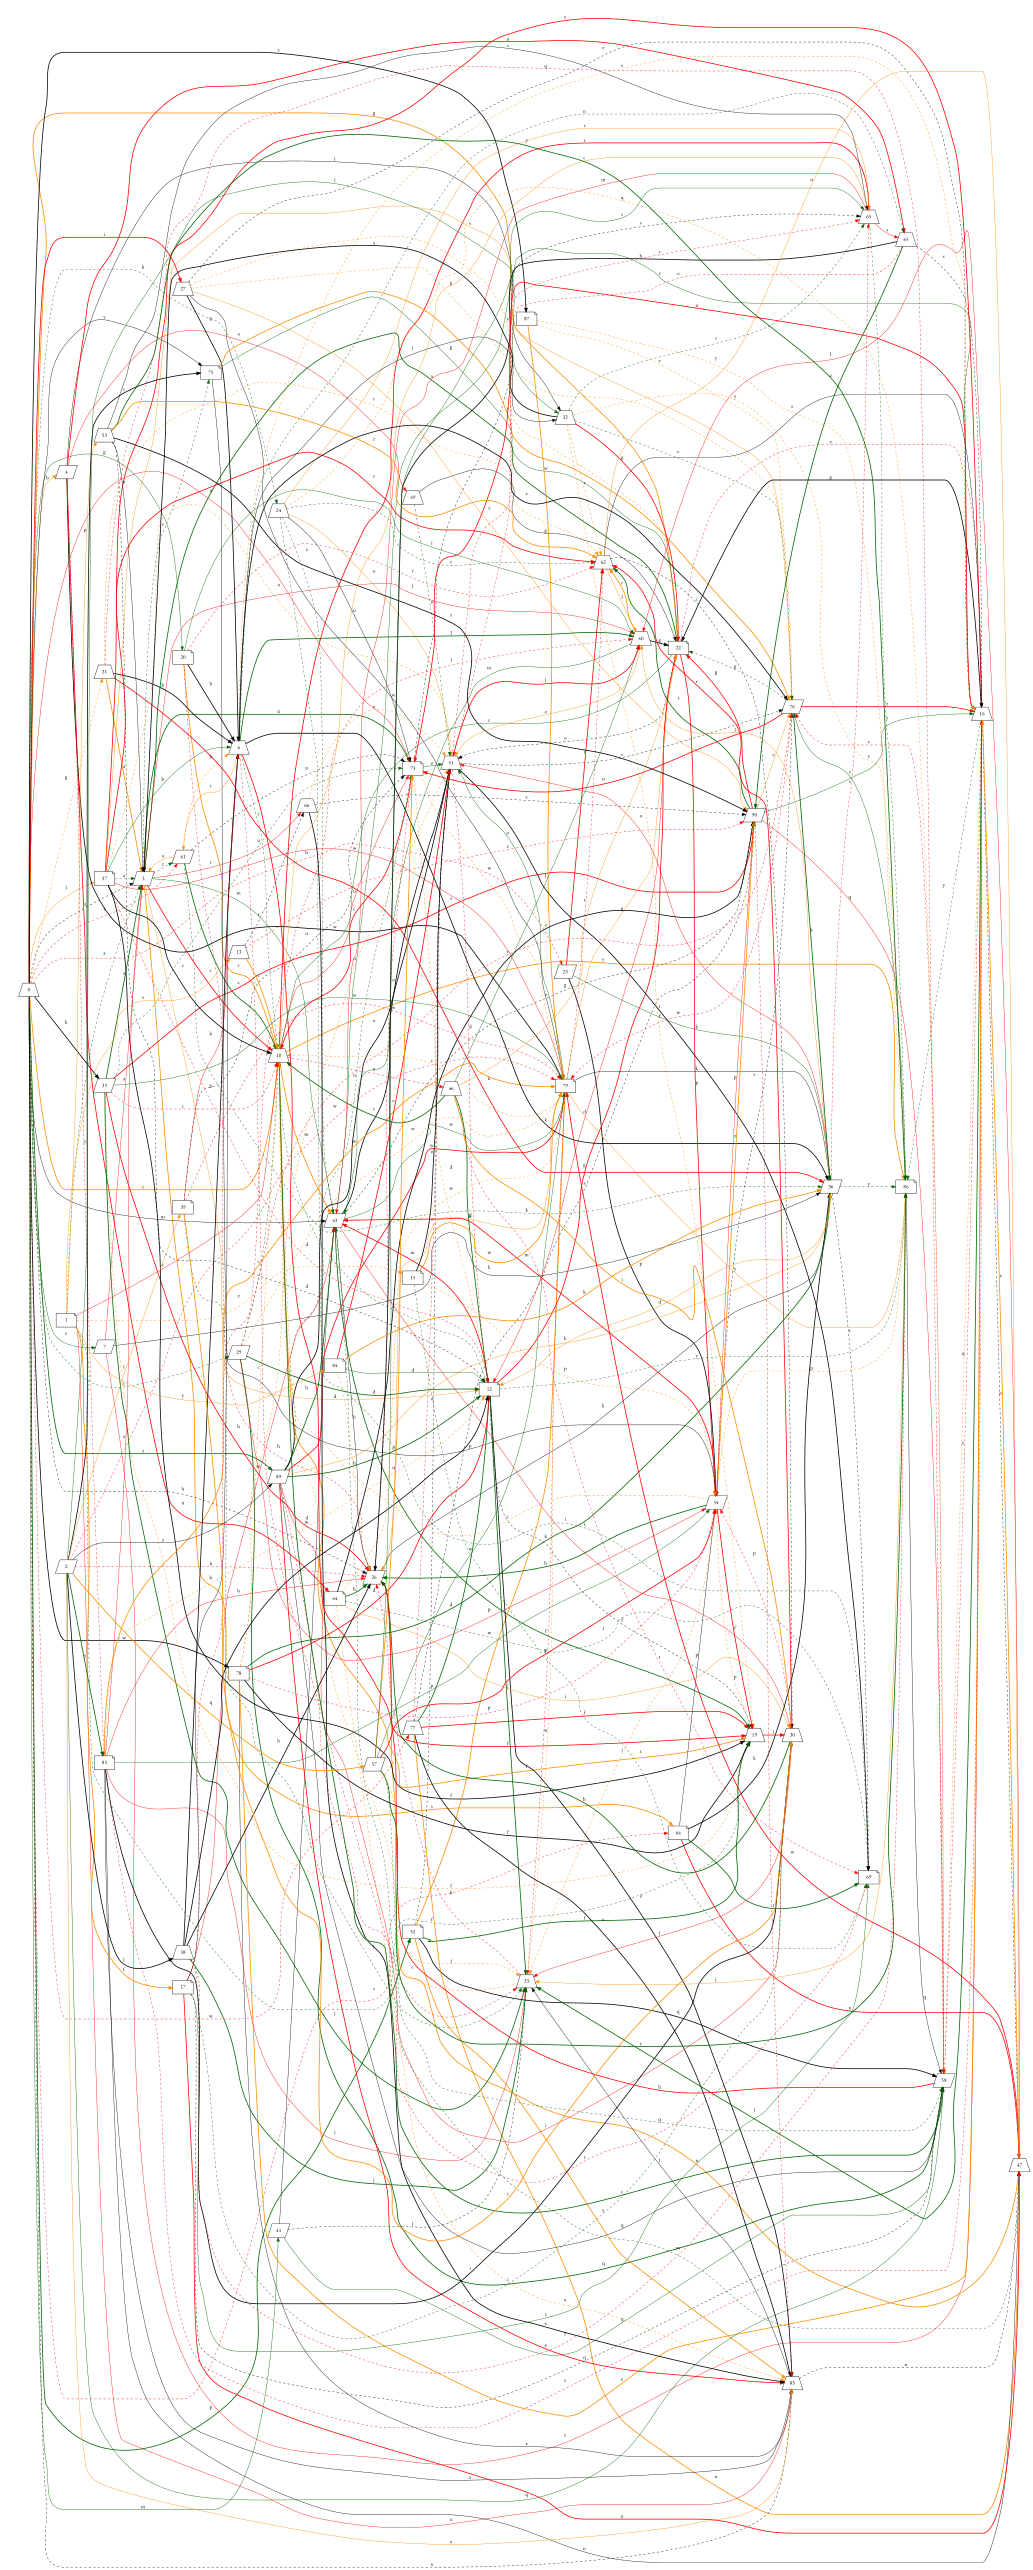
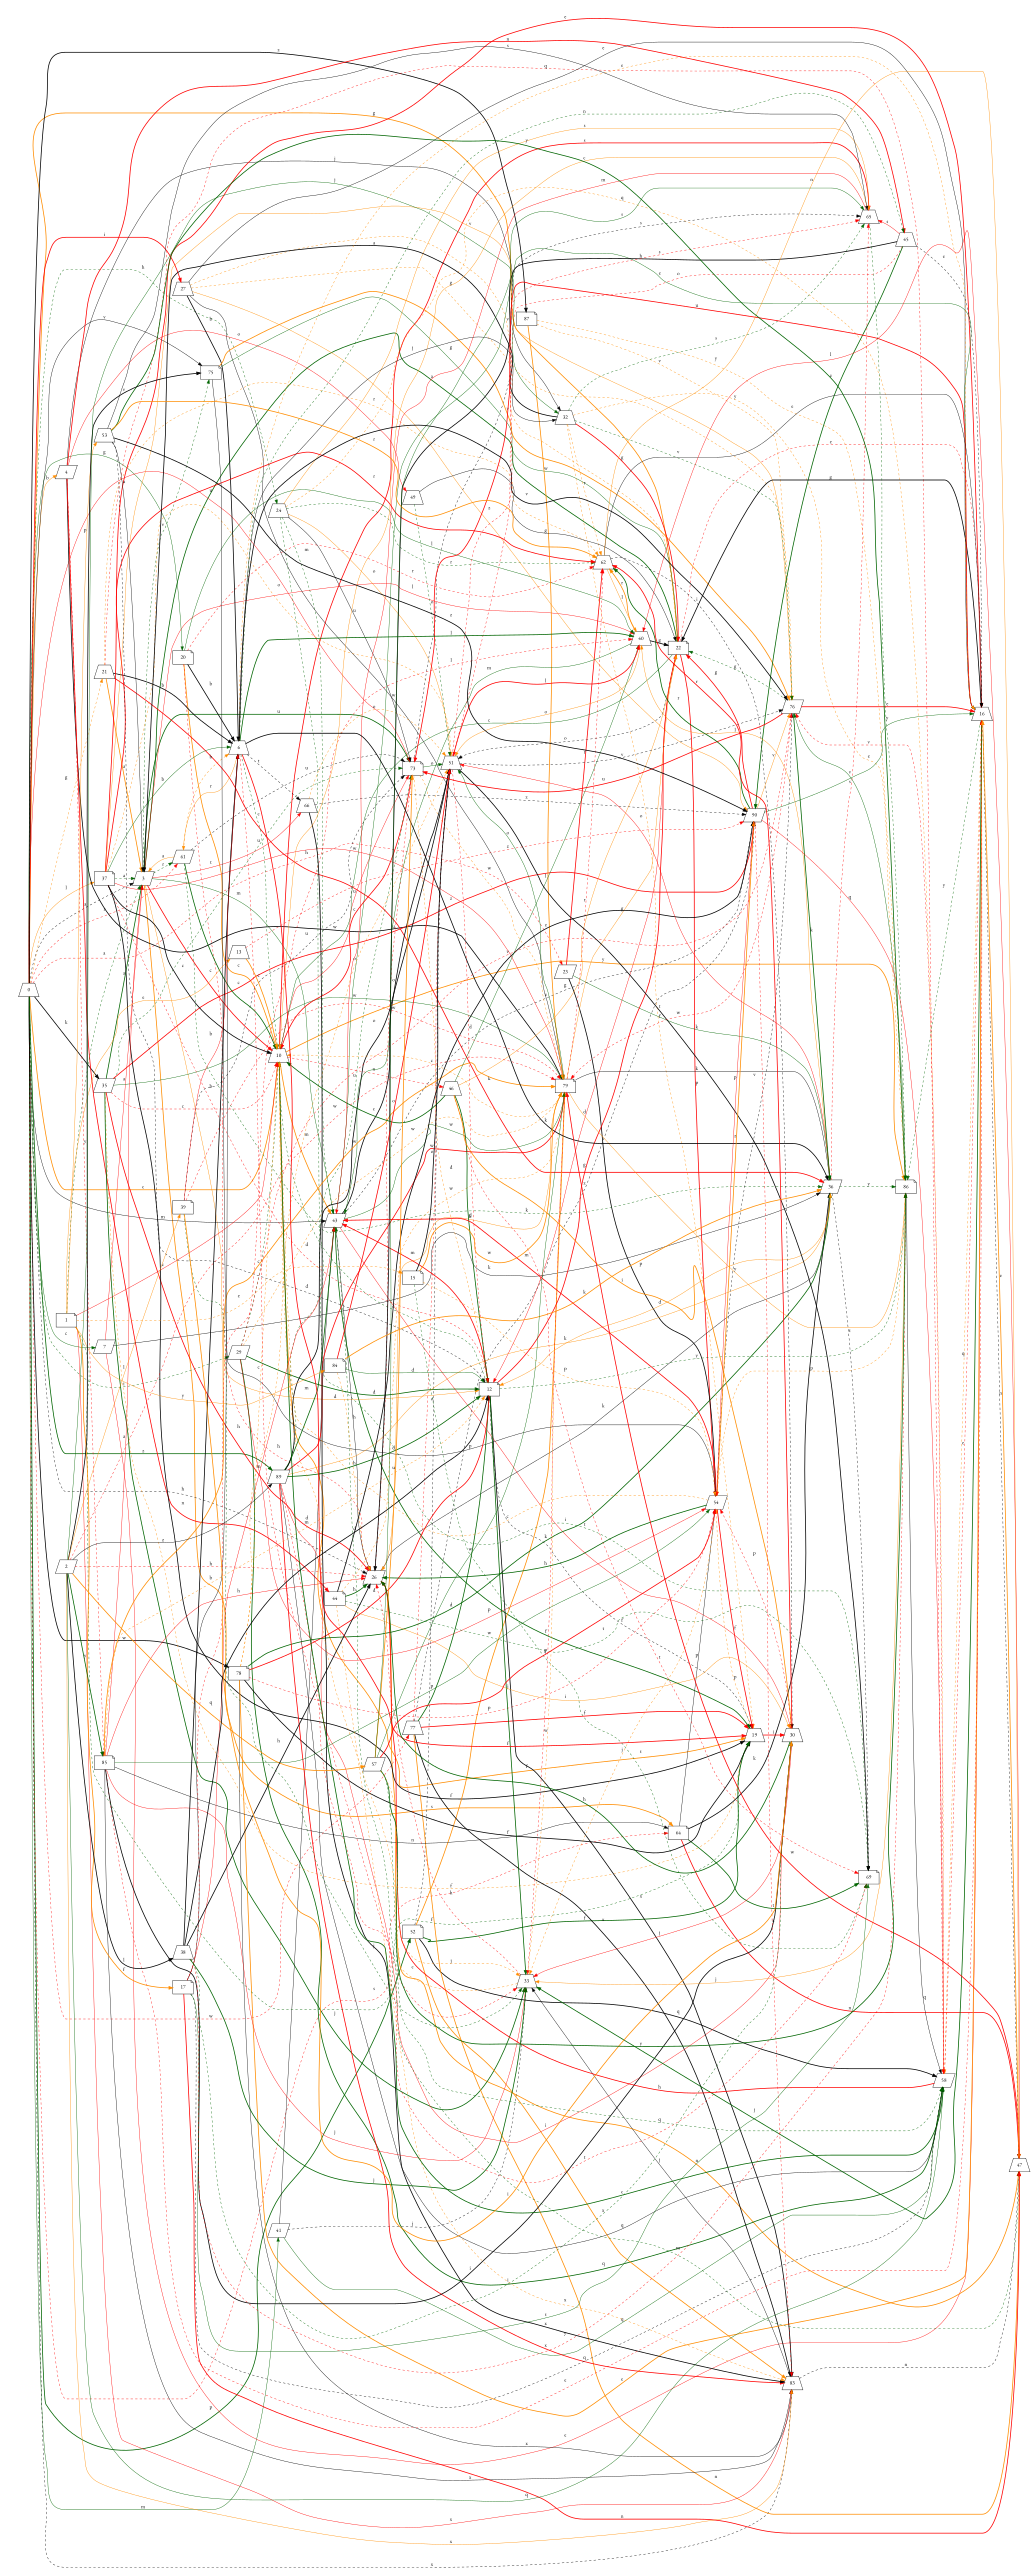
(843, 42) -> (843, 42)
(884, 231) -> (891, 227)
(307, 550) -> (307, 550)
(273, 888) -> (272, 776)
(307, 1388) -> (307, 1388)
(429, 2514) -> (413, 1843)
